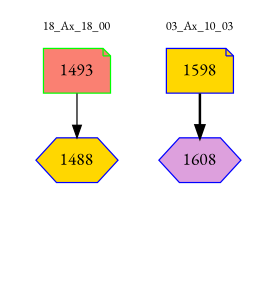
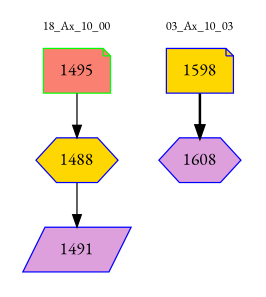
(77, 27) -> (77, 27)
(77, 71) -> (77, 71)
none -> (77, 250)
